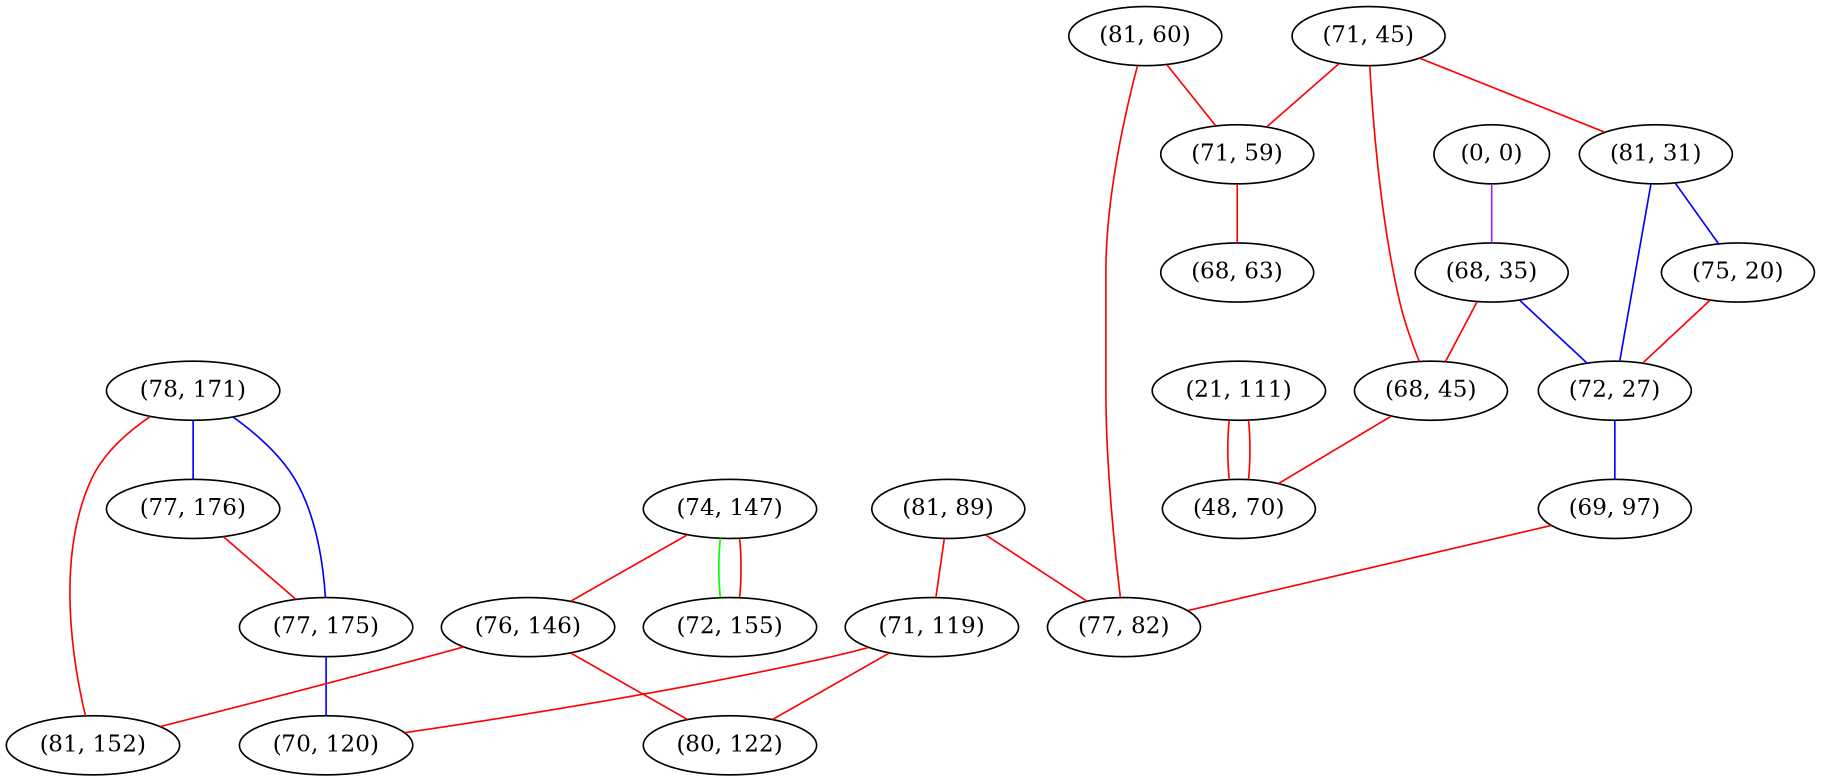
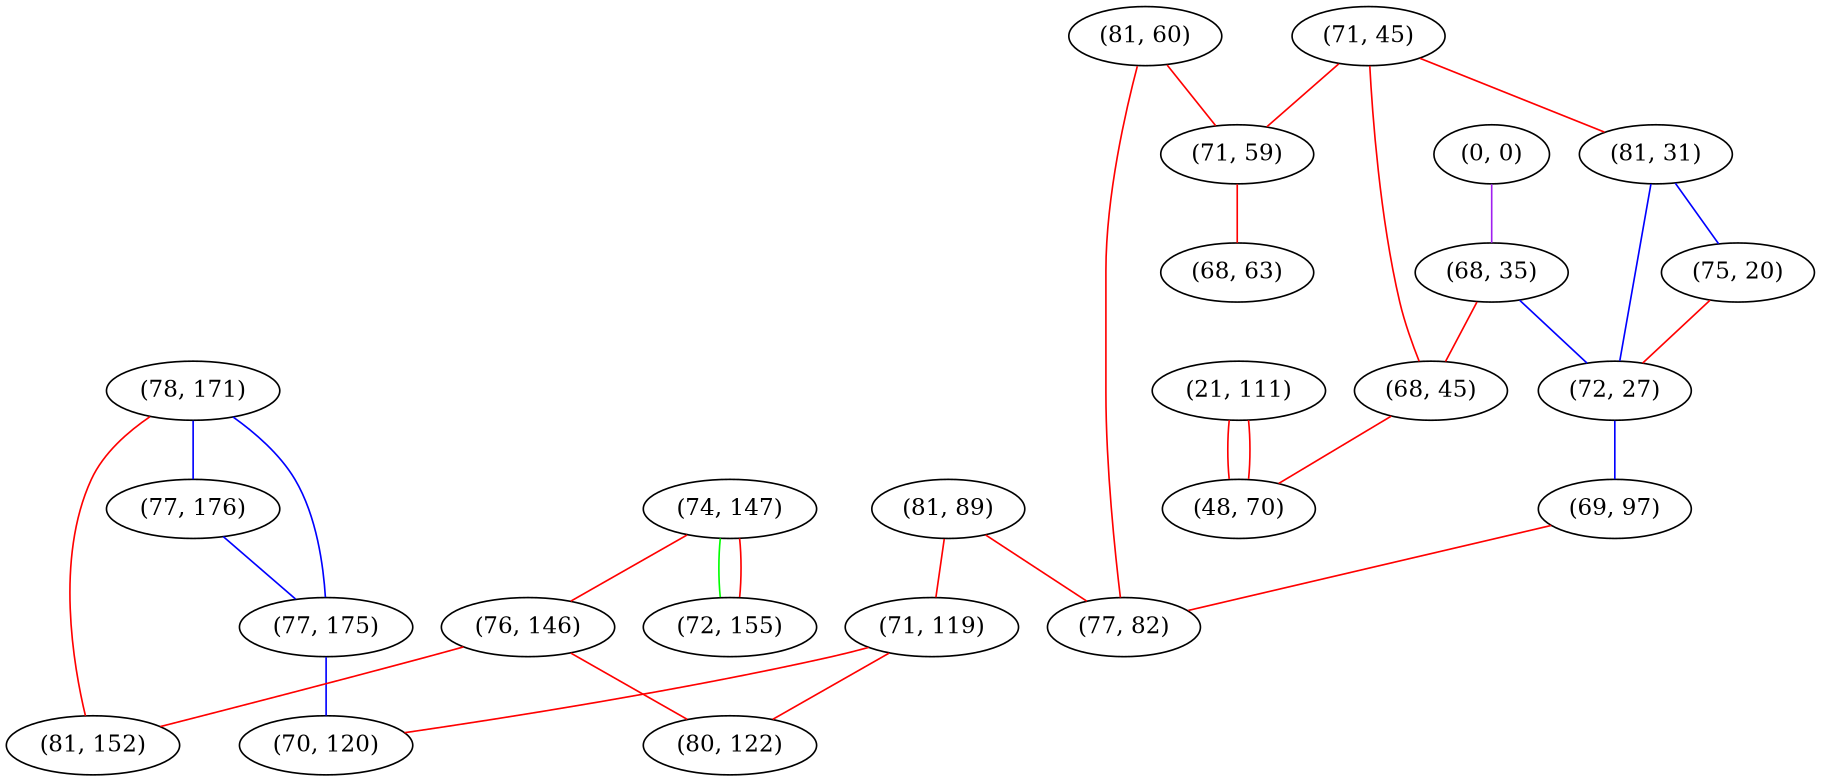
(259, 568) -> (259, 568)
